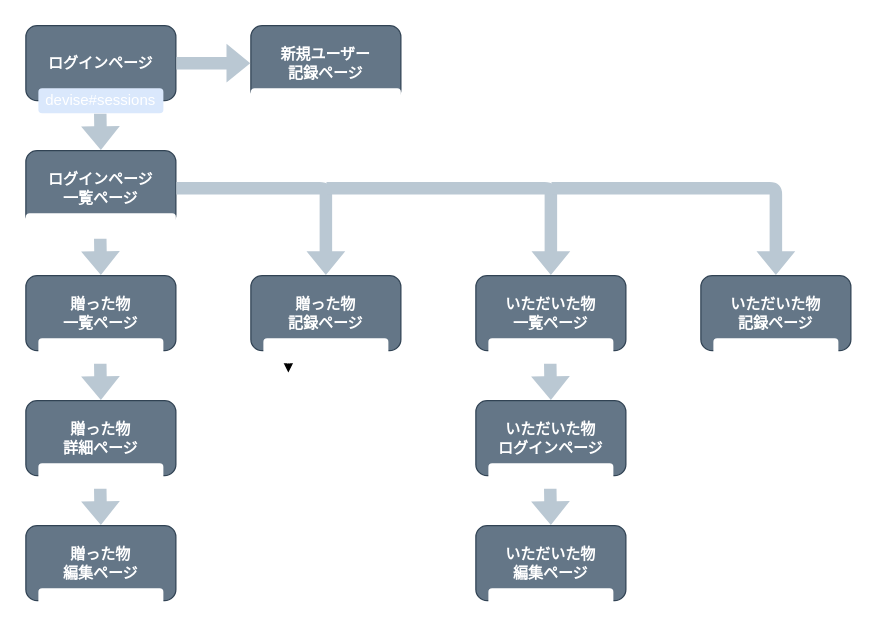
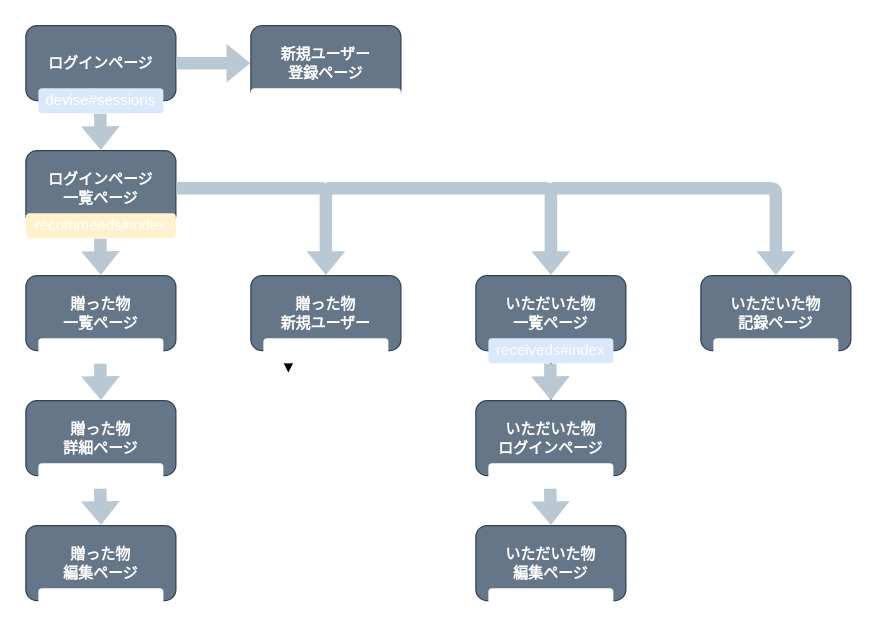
(326, 63) -> (326, 63)
(101, 226) -> (101, 226)
(326, 313) -> (326, 313)
(551, 351) -> (551, 351)
none -> (551, 363)
